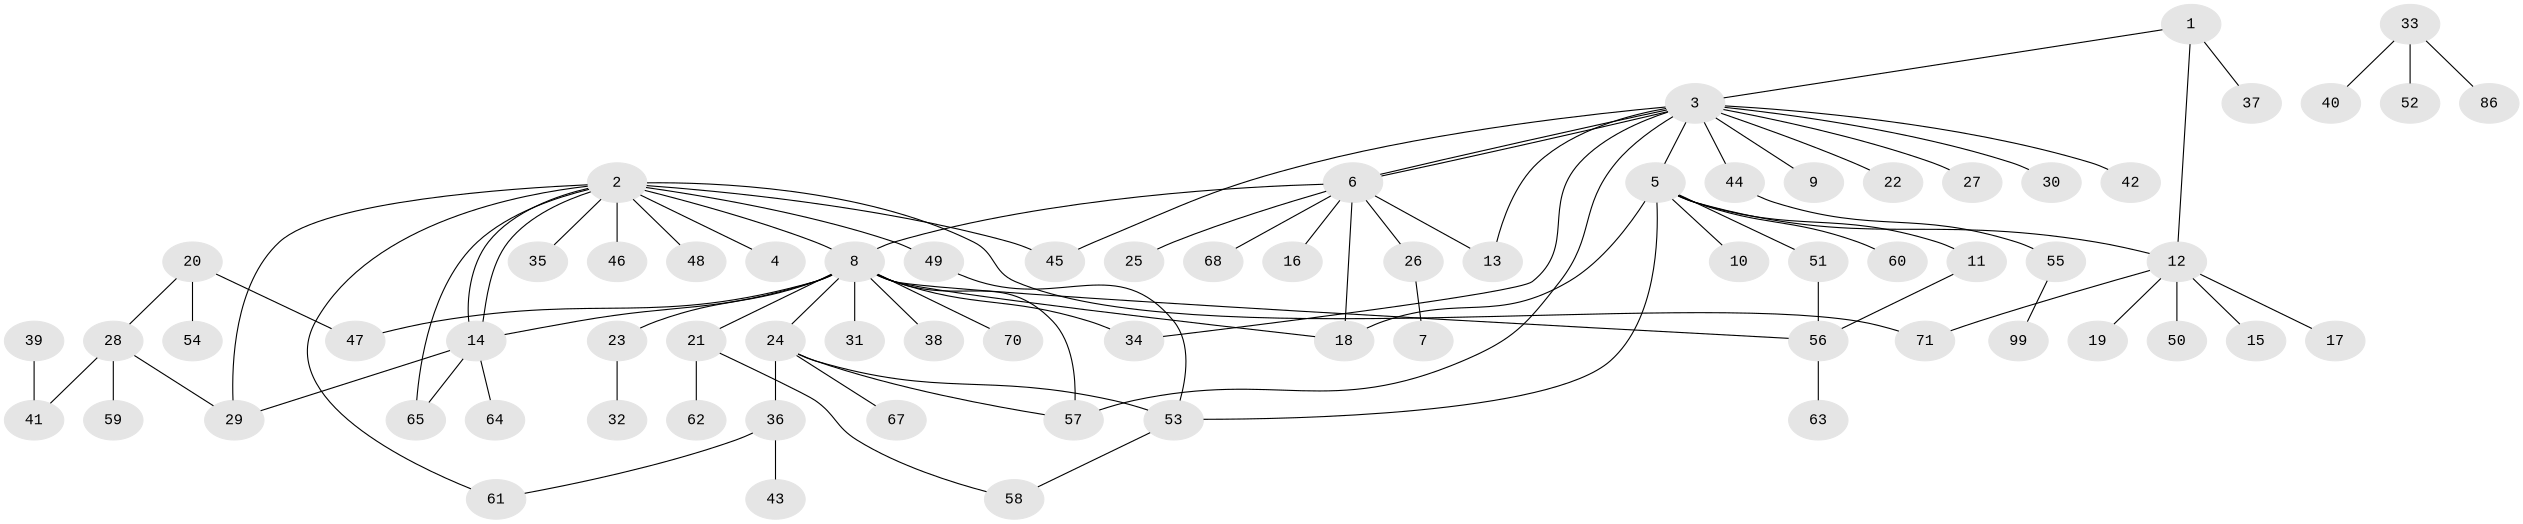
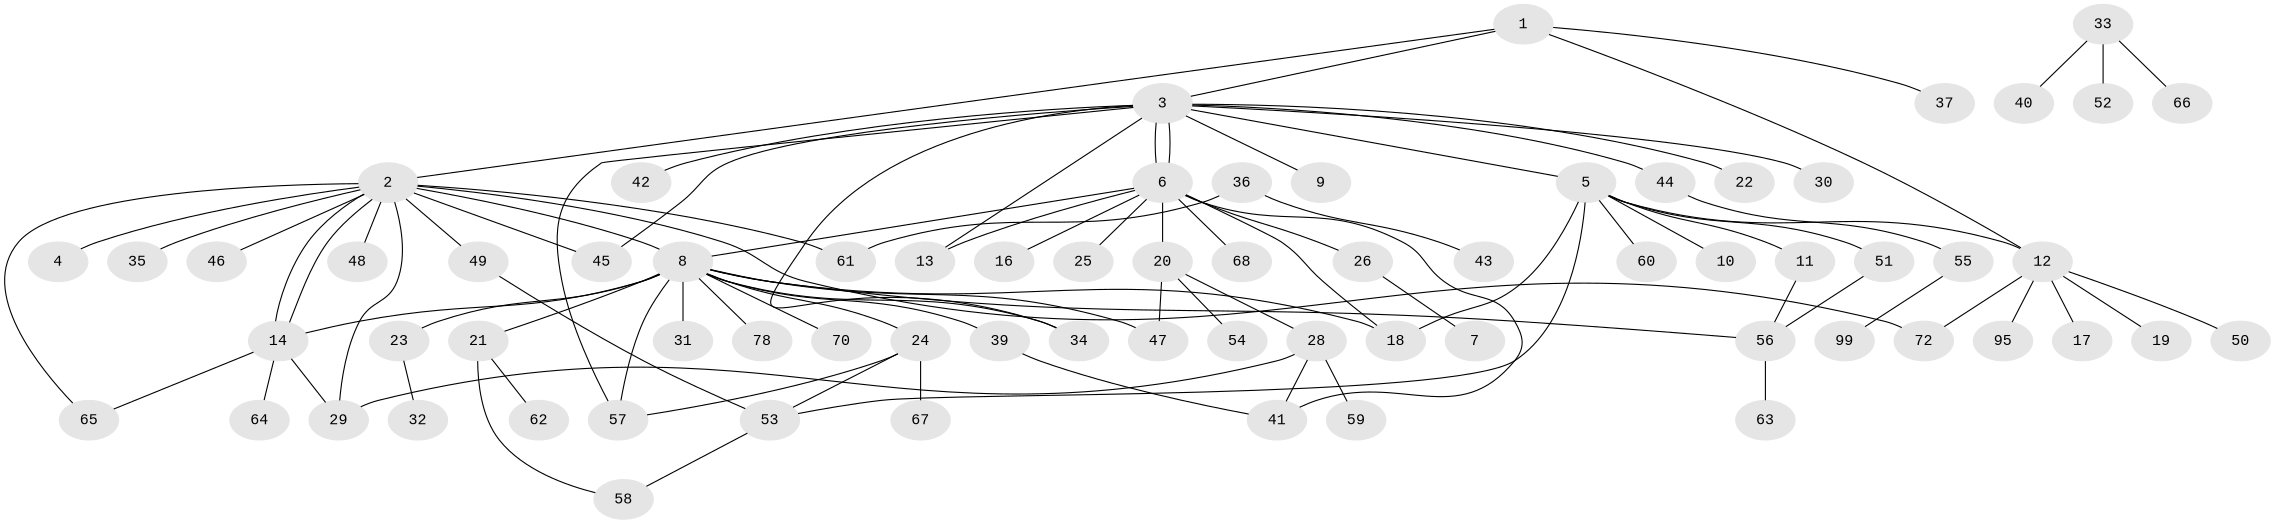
none -> (956, 103)
(2489, 103) -> (2182, 103)
(1972, 183) -> none
none -> (1163, 222)
none -> (1477, 296)
none -> (904, 307)
(934, 341) -> (762, 341)
(1925, 341) -> (1924, 341)
(2256, 341) -> (2003, 341)
(776, 388) -> none
